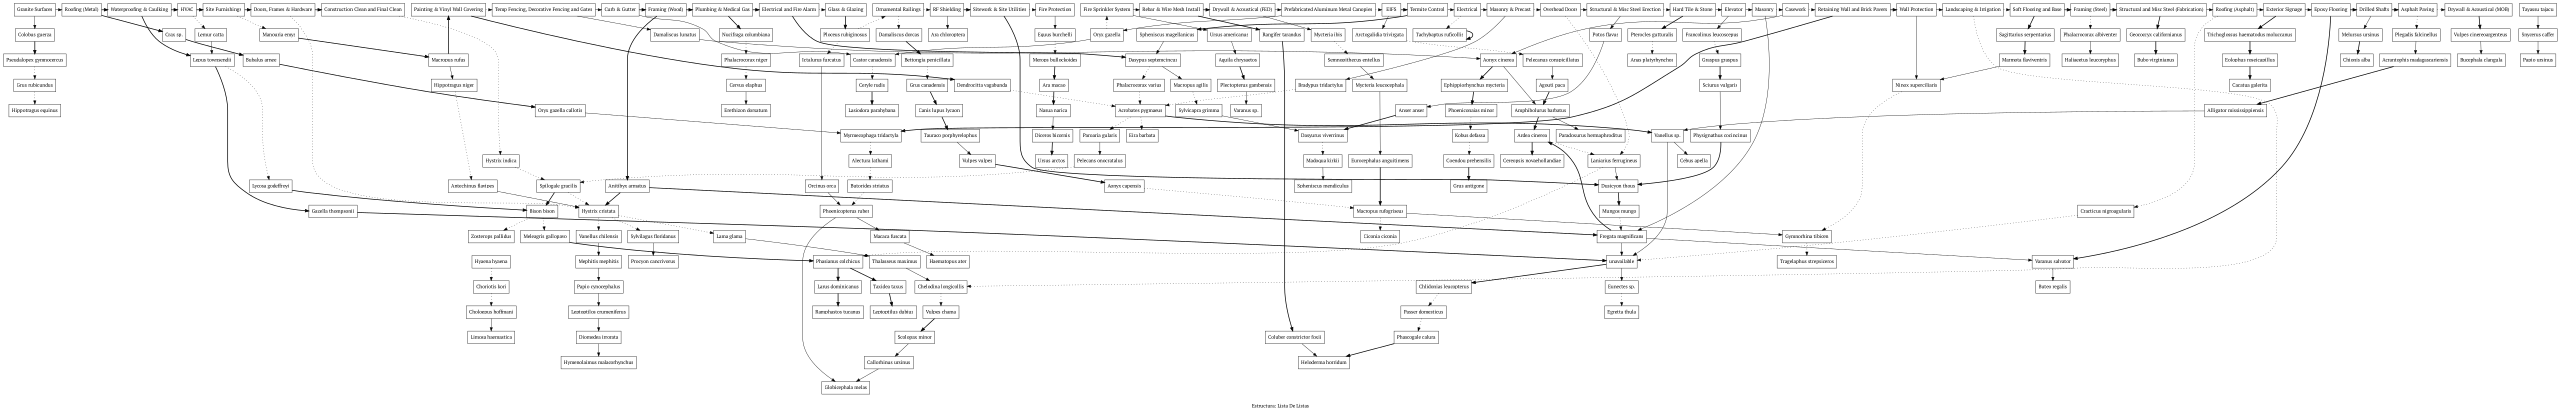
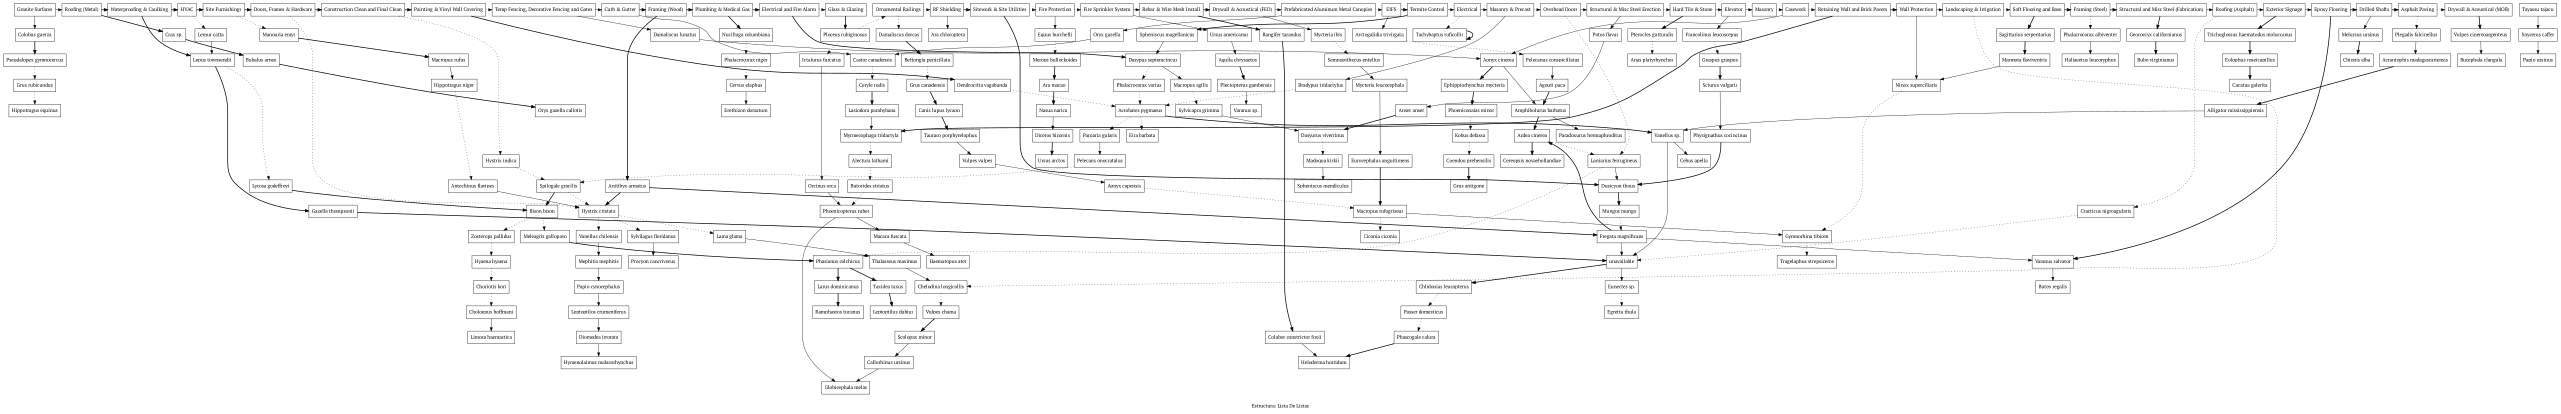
(1107, 24) -> (1076, 10)
(449, 37) -> (406, 10)
(711, 123) -> (872, 121)
(1749, 149) -> none
(1048, 173) -> (1048, 173)
none -> (491, 247)
